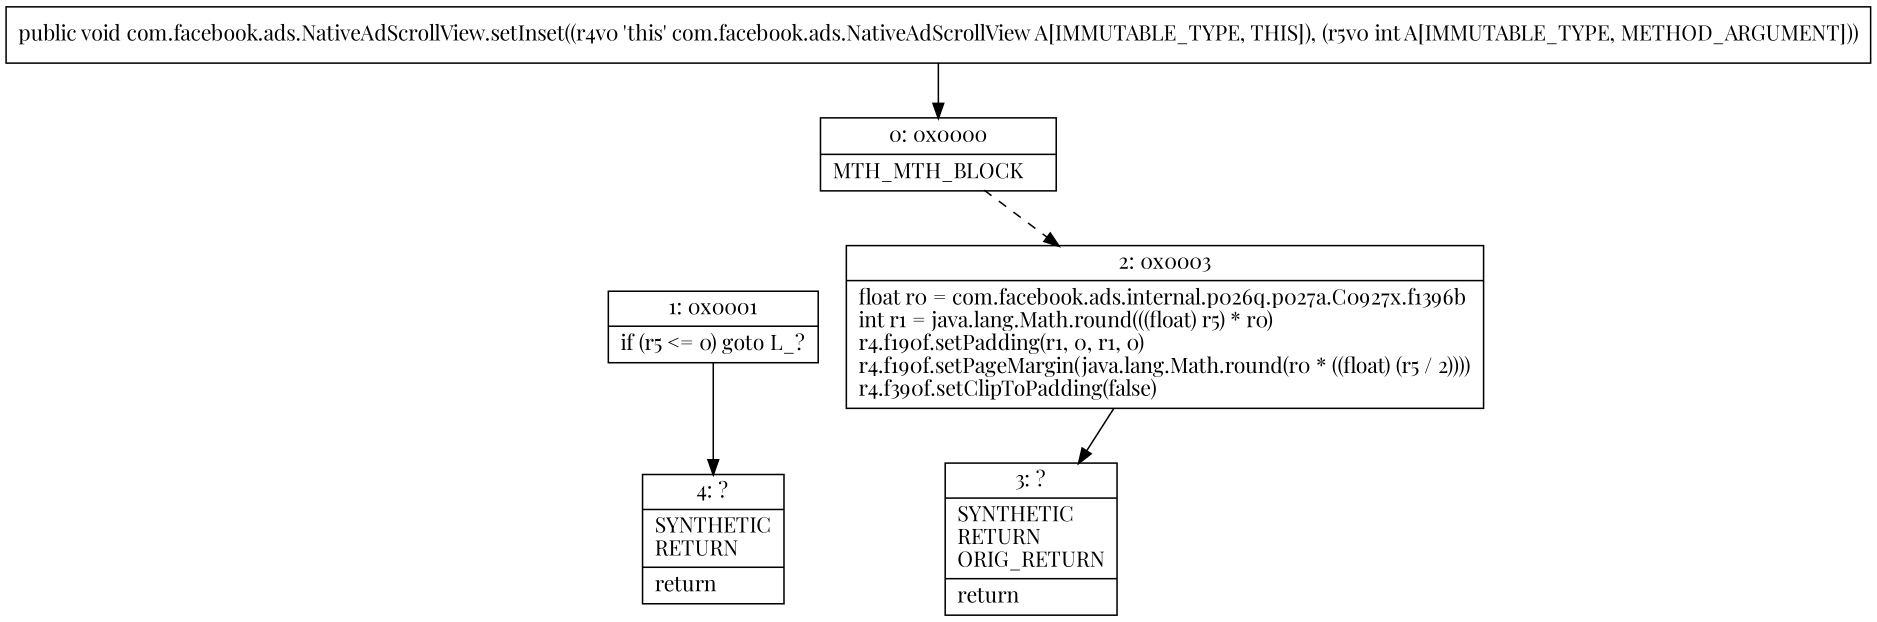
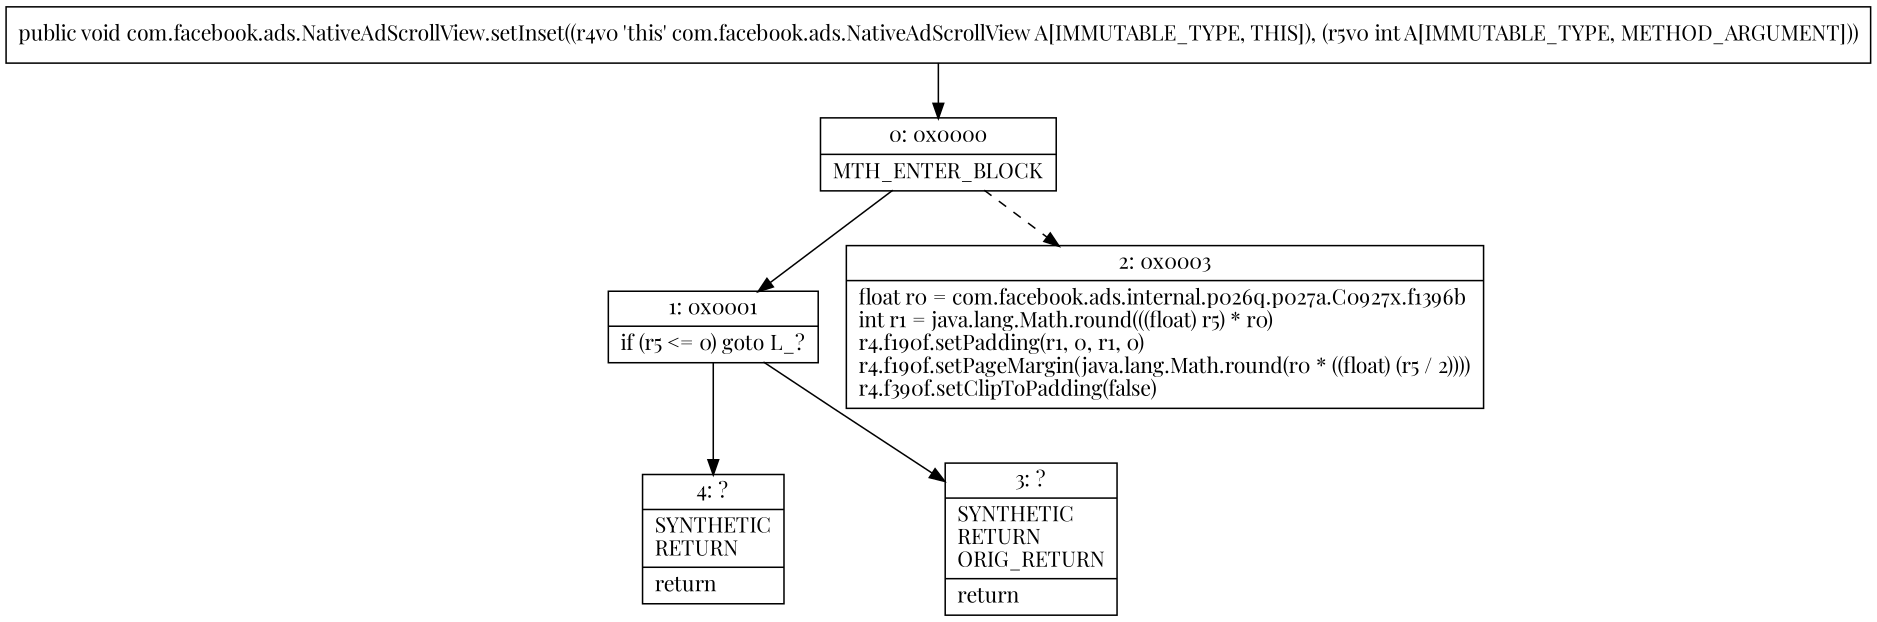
(928, 172) -> (938, 172)
none -> (832, 236)
(1100, 430) -> (848, 418)
